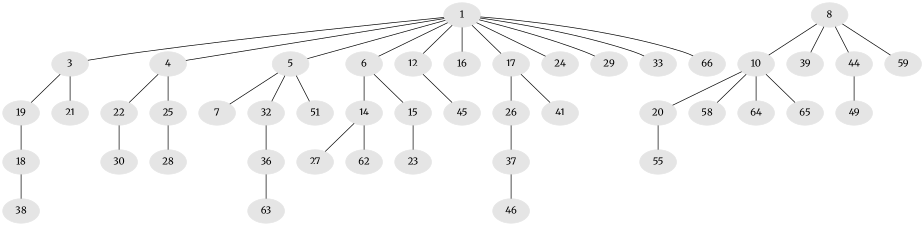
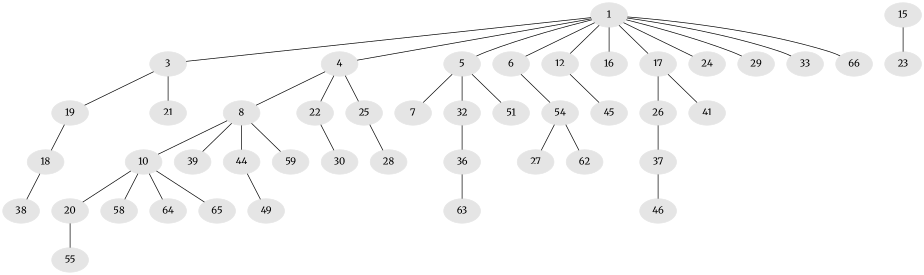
none -> (291, 88)
(389, 88) -> none
(364, 113) -> (560, 113)
